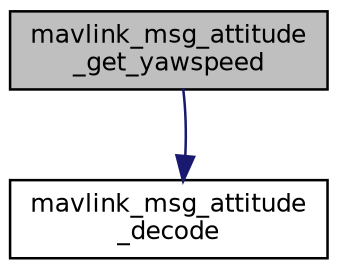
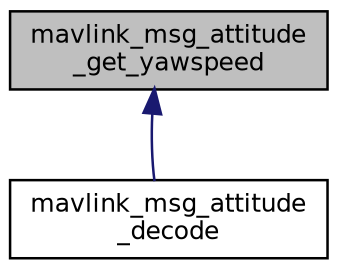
(186, 122) -> (152, 147)
